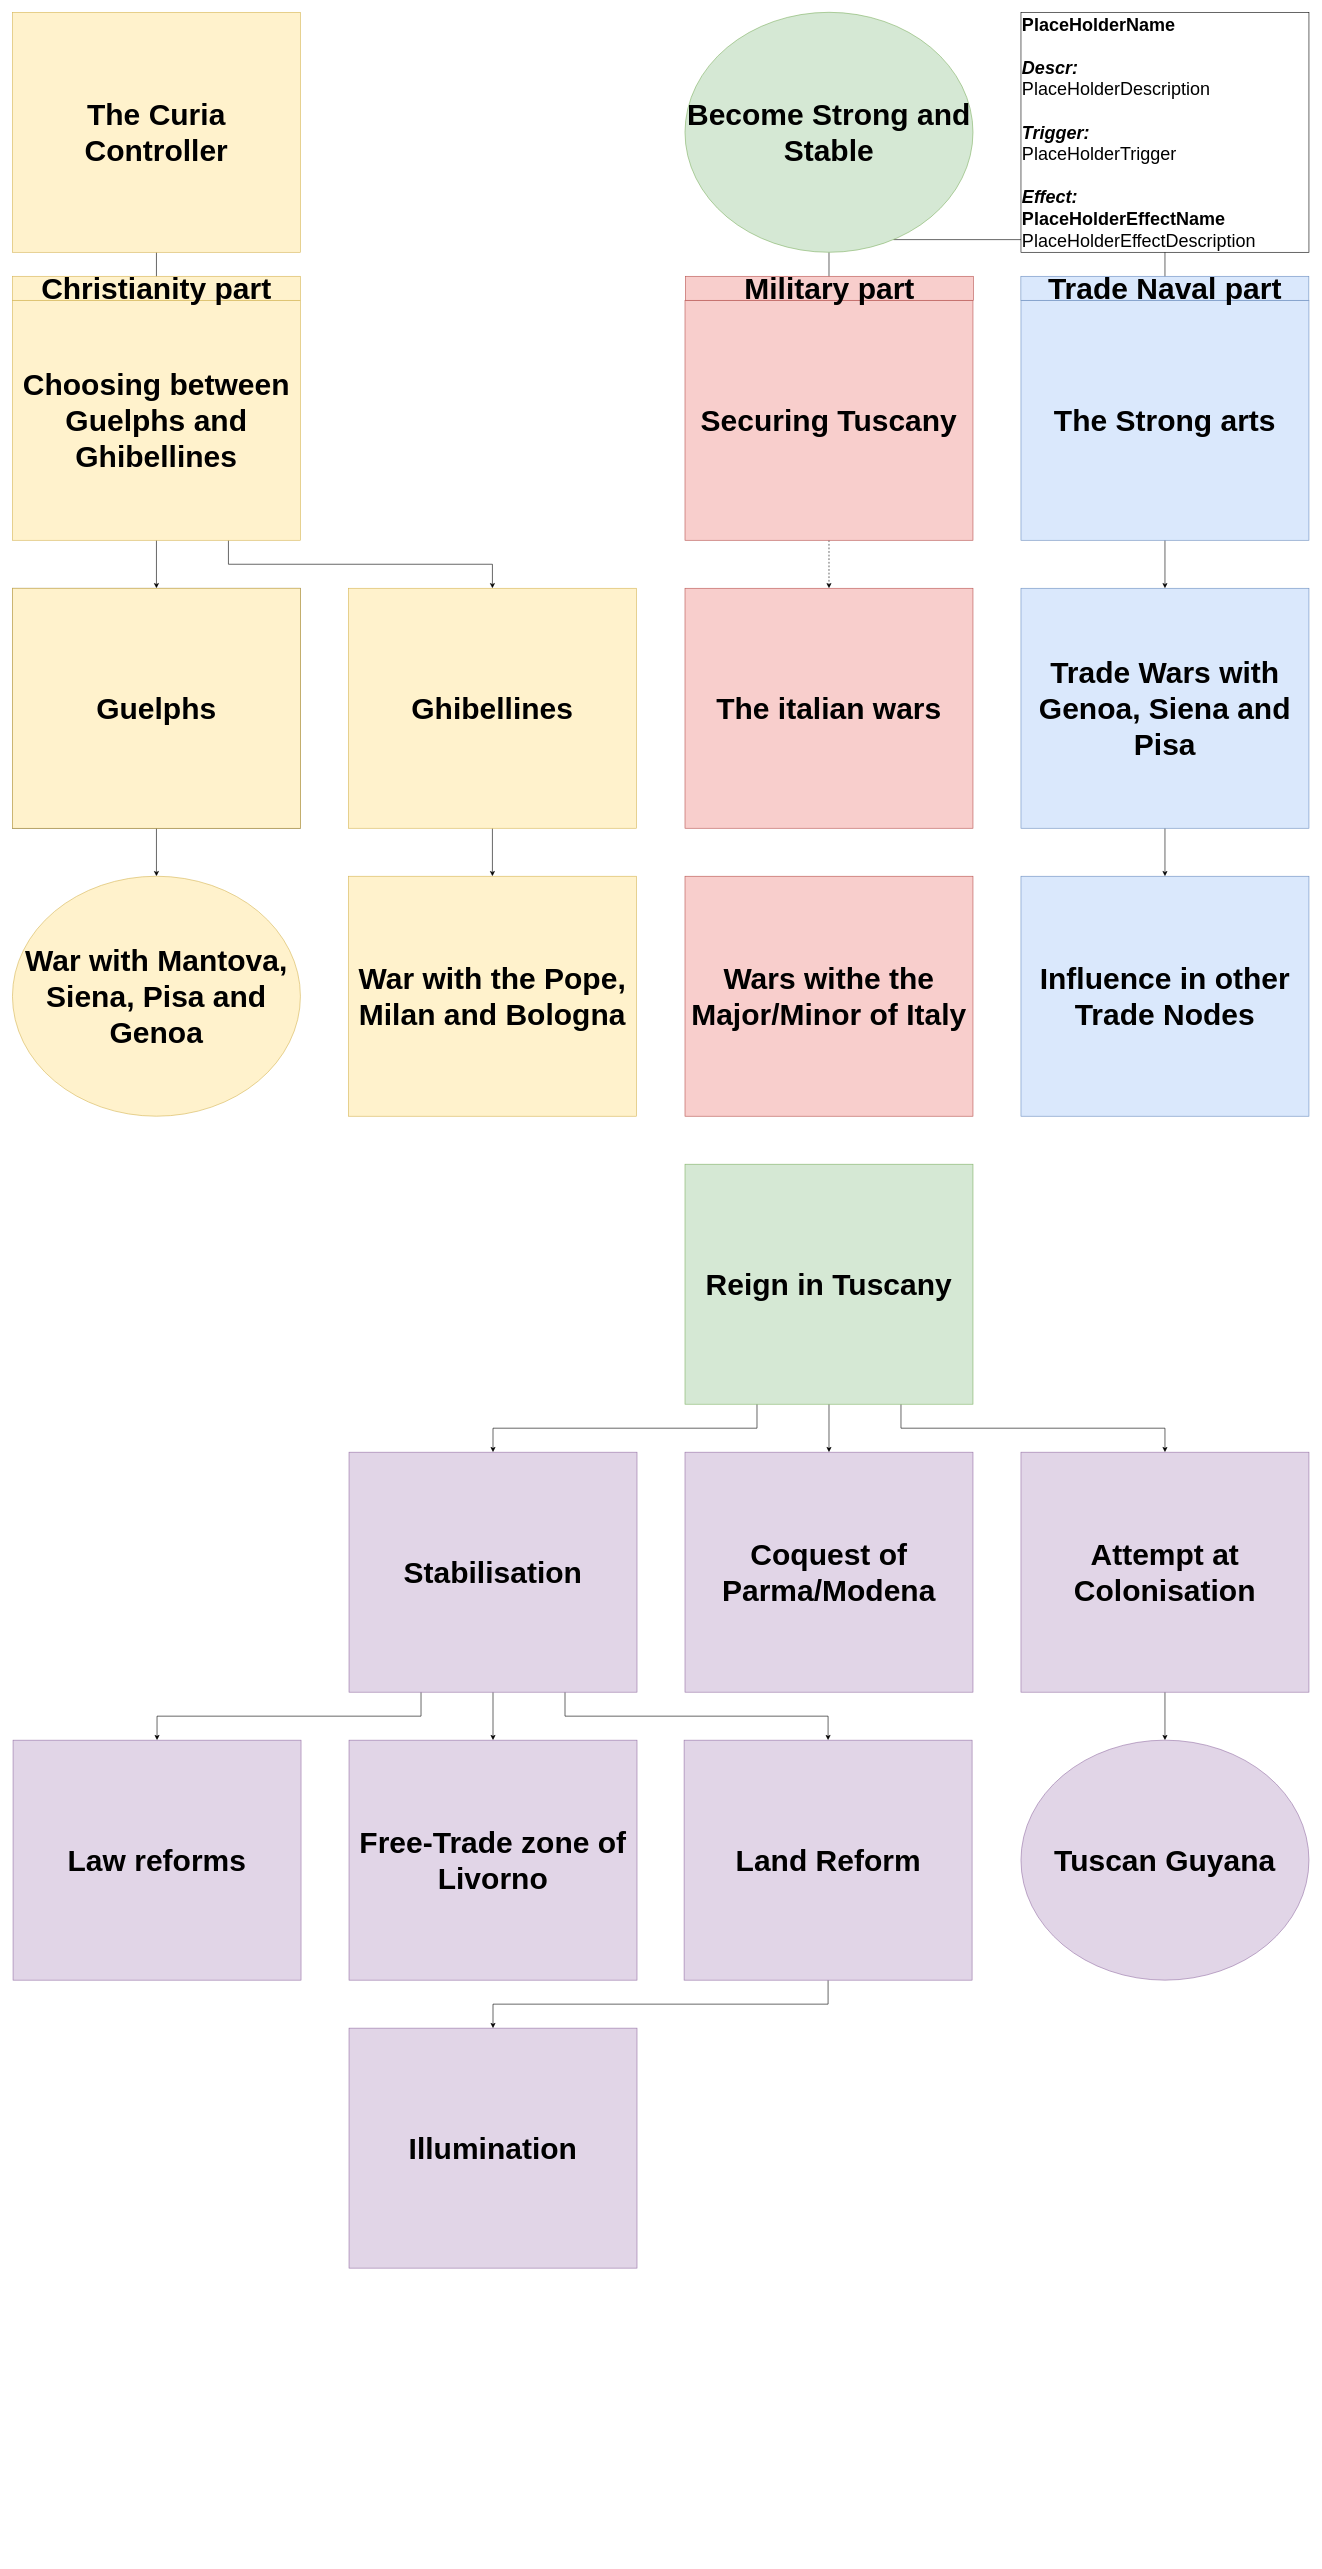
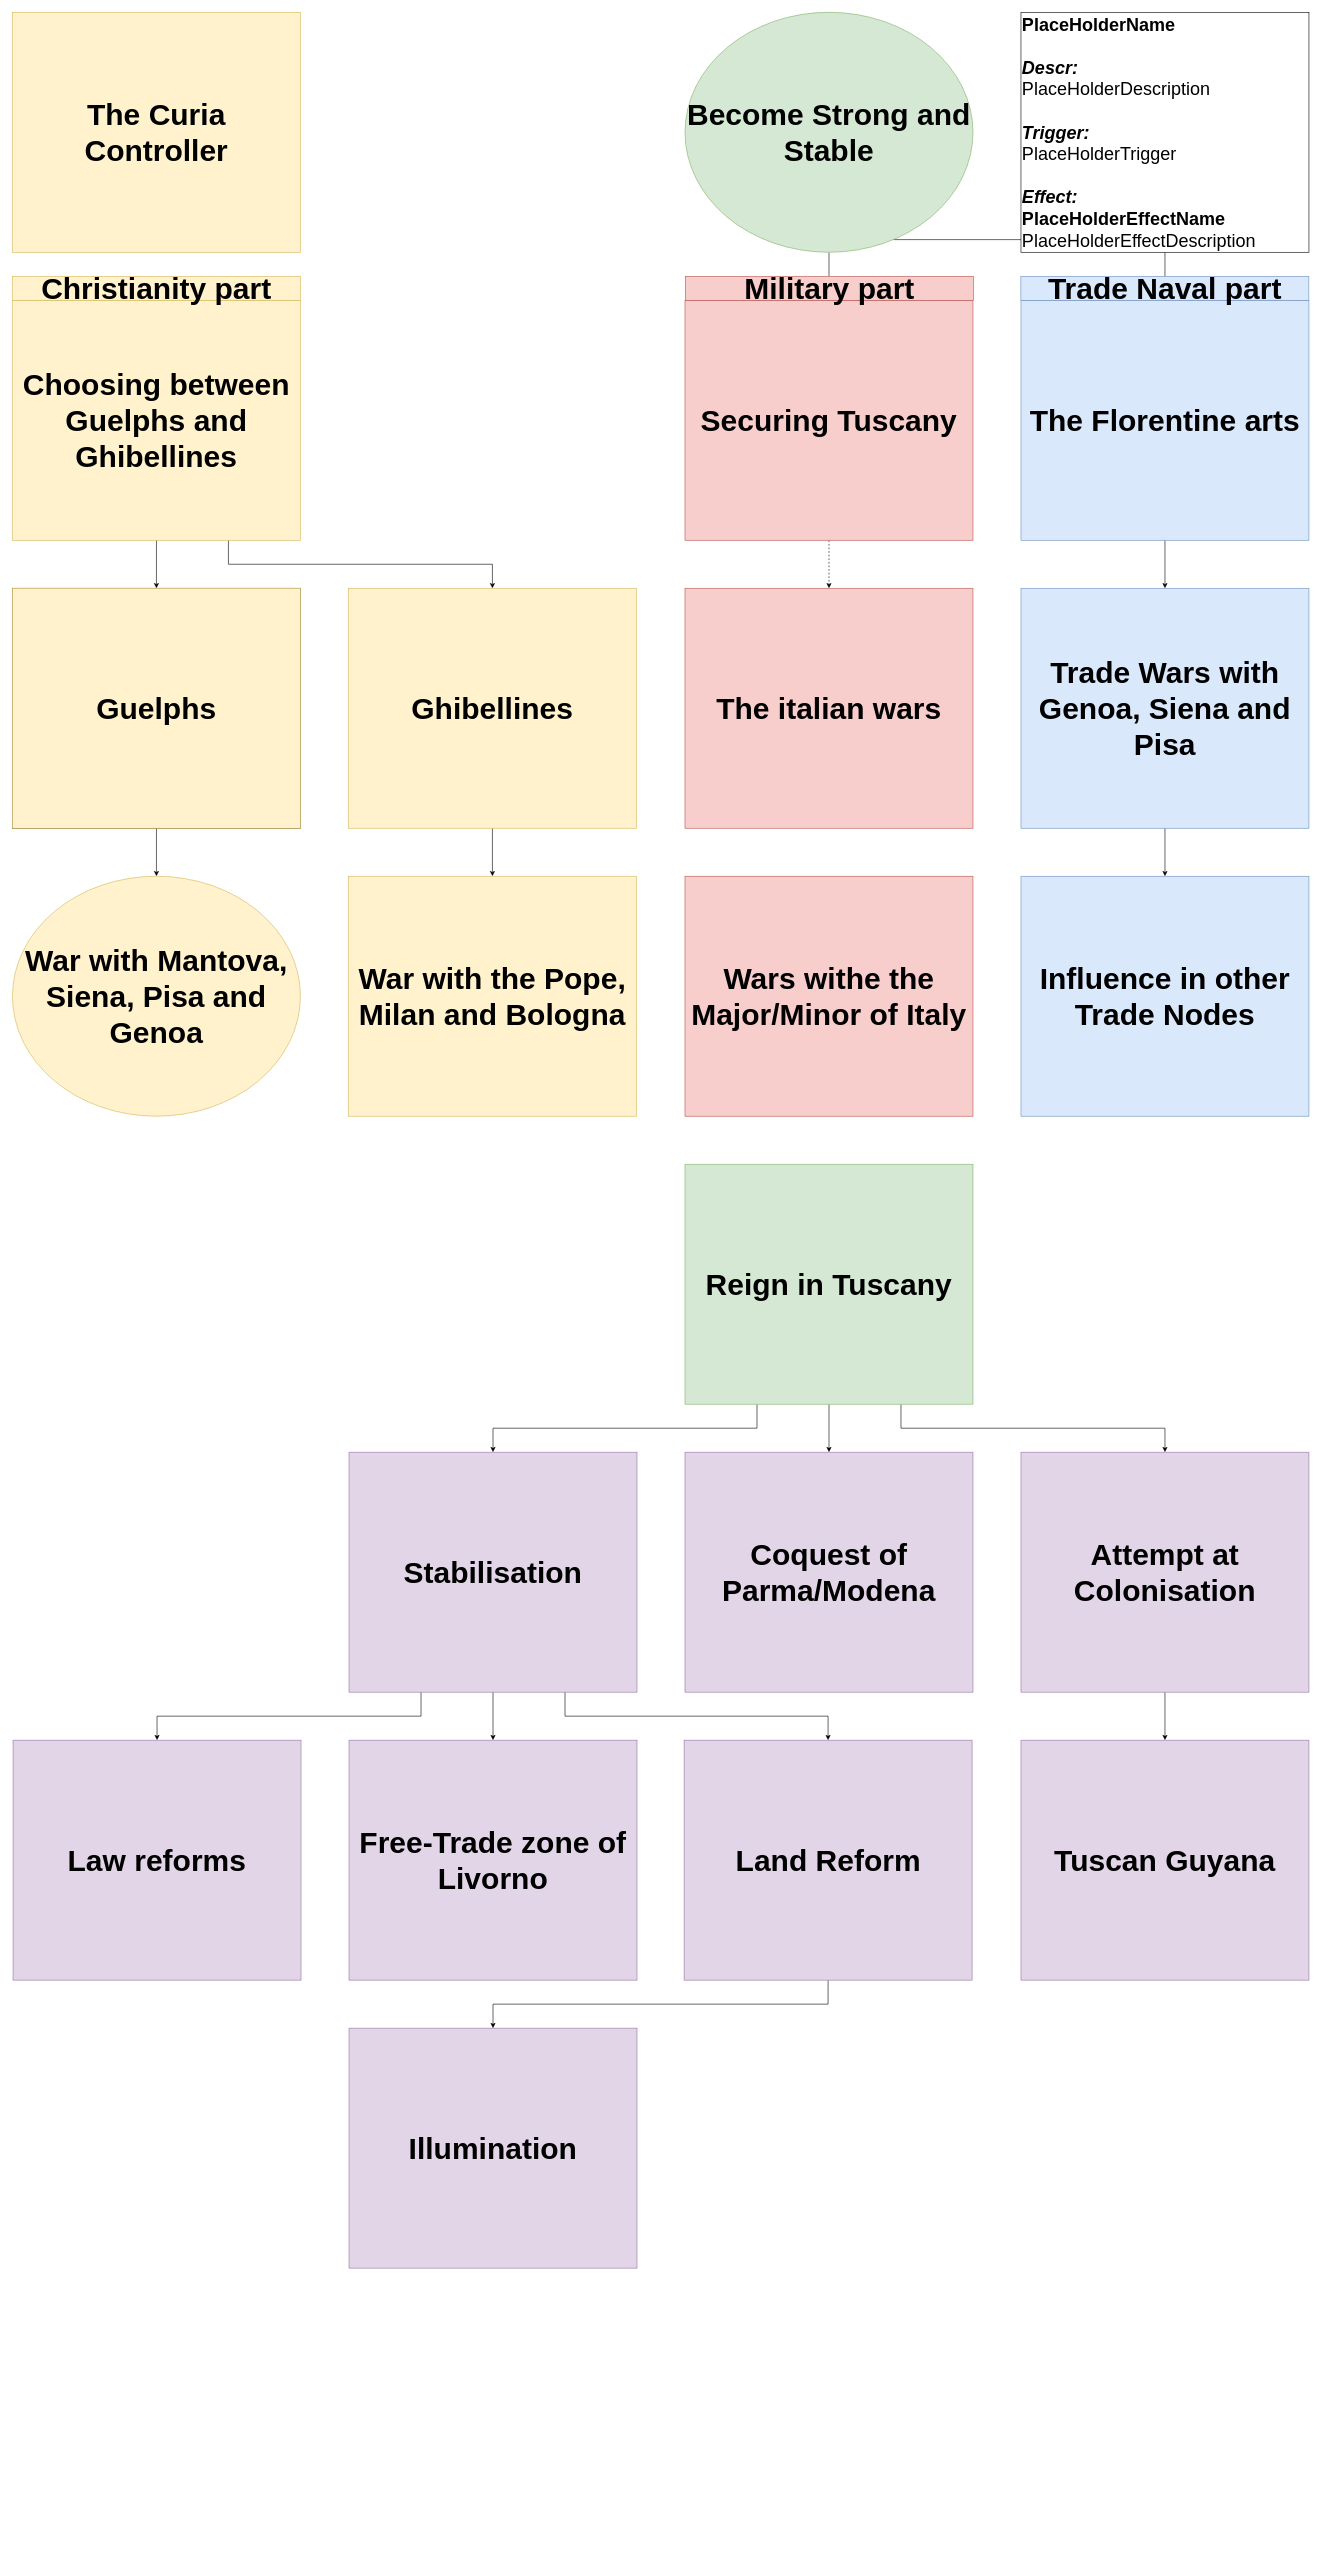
(156, 264) -> none
(1165, 420) -> (1165, 420)
(1165, 1860) -> (1165, 1860)
